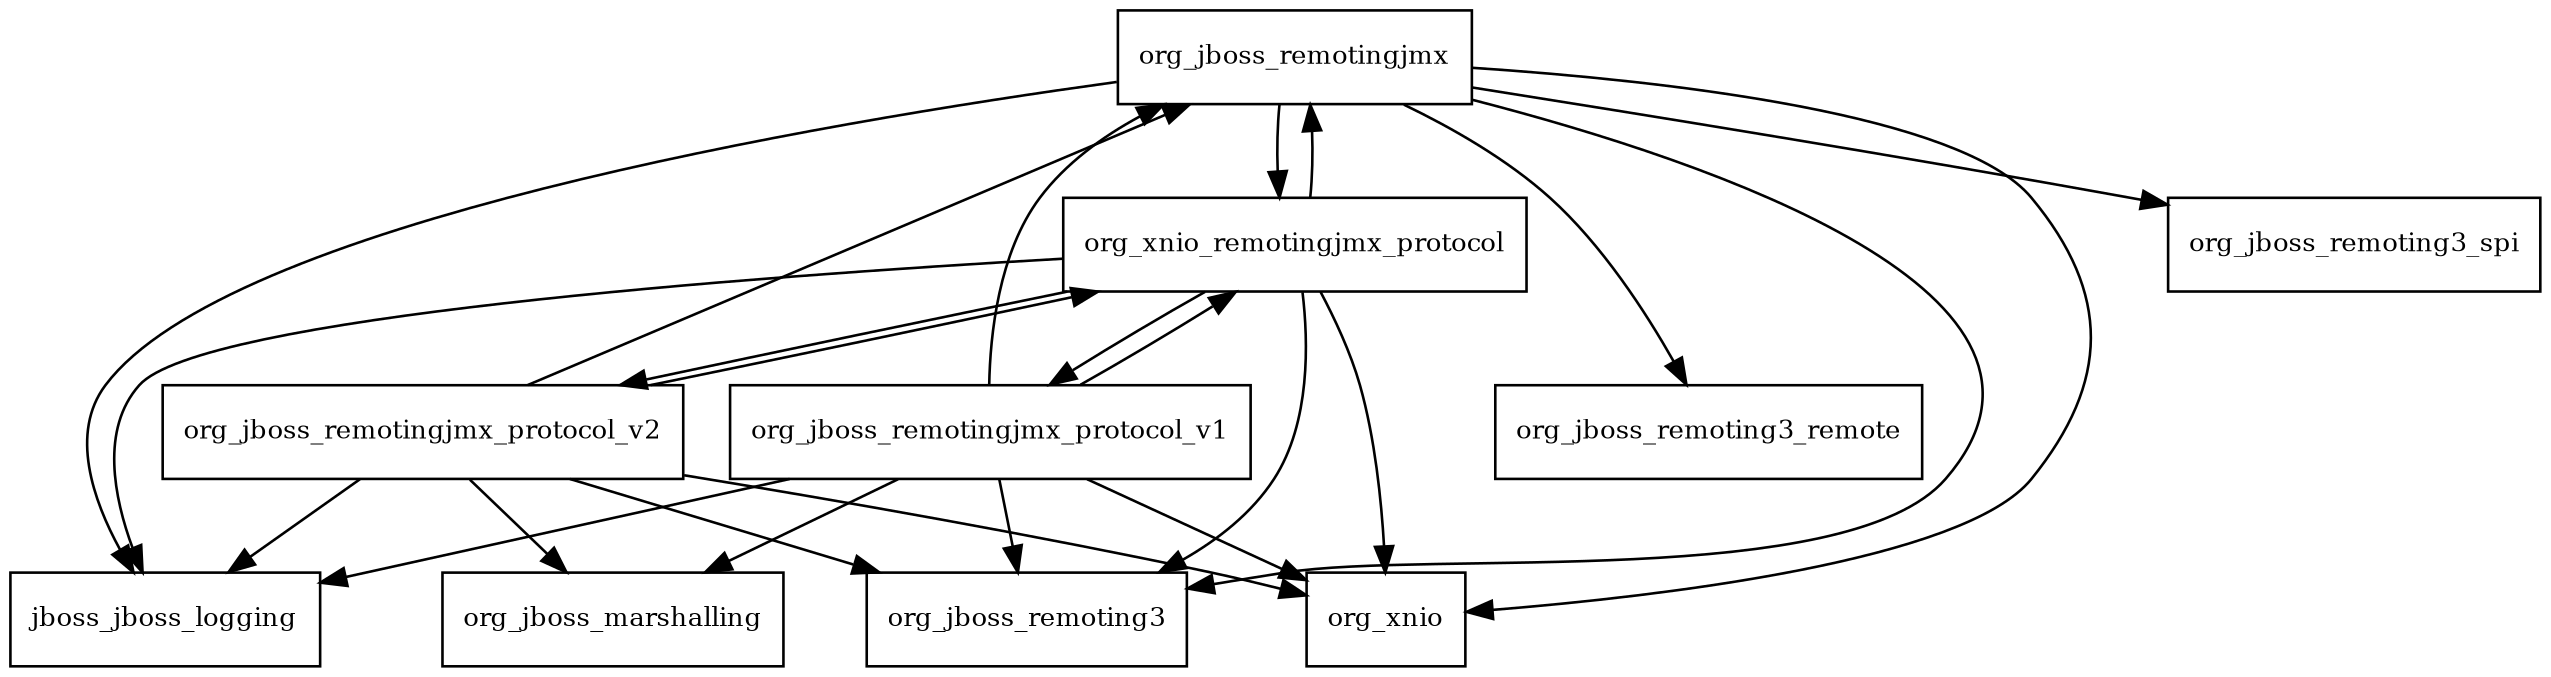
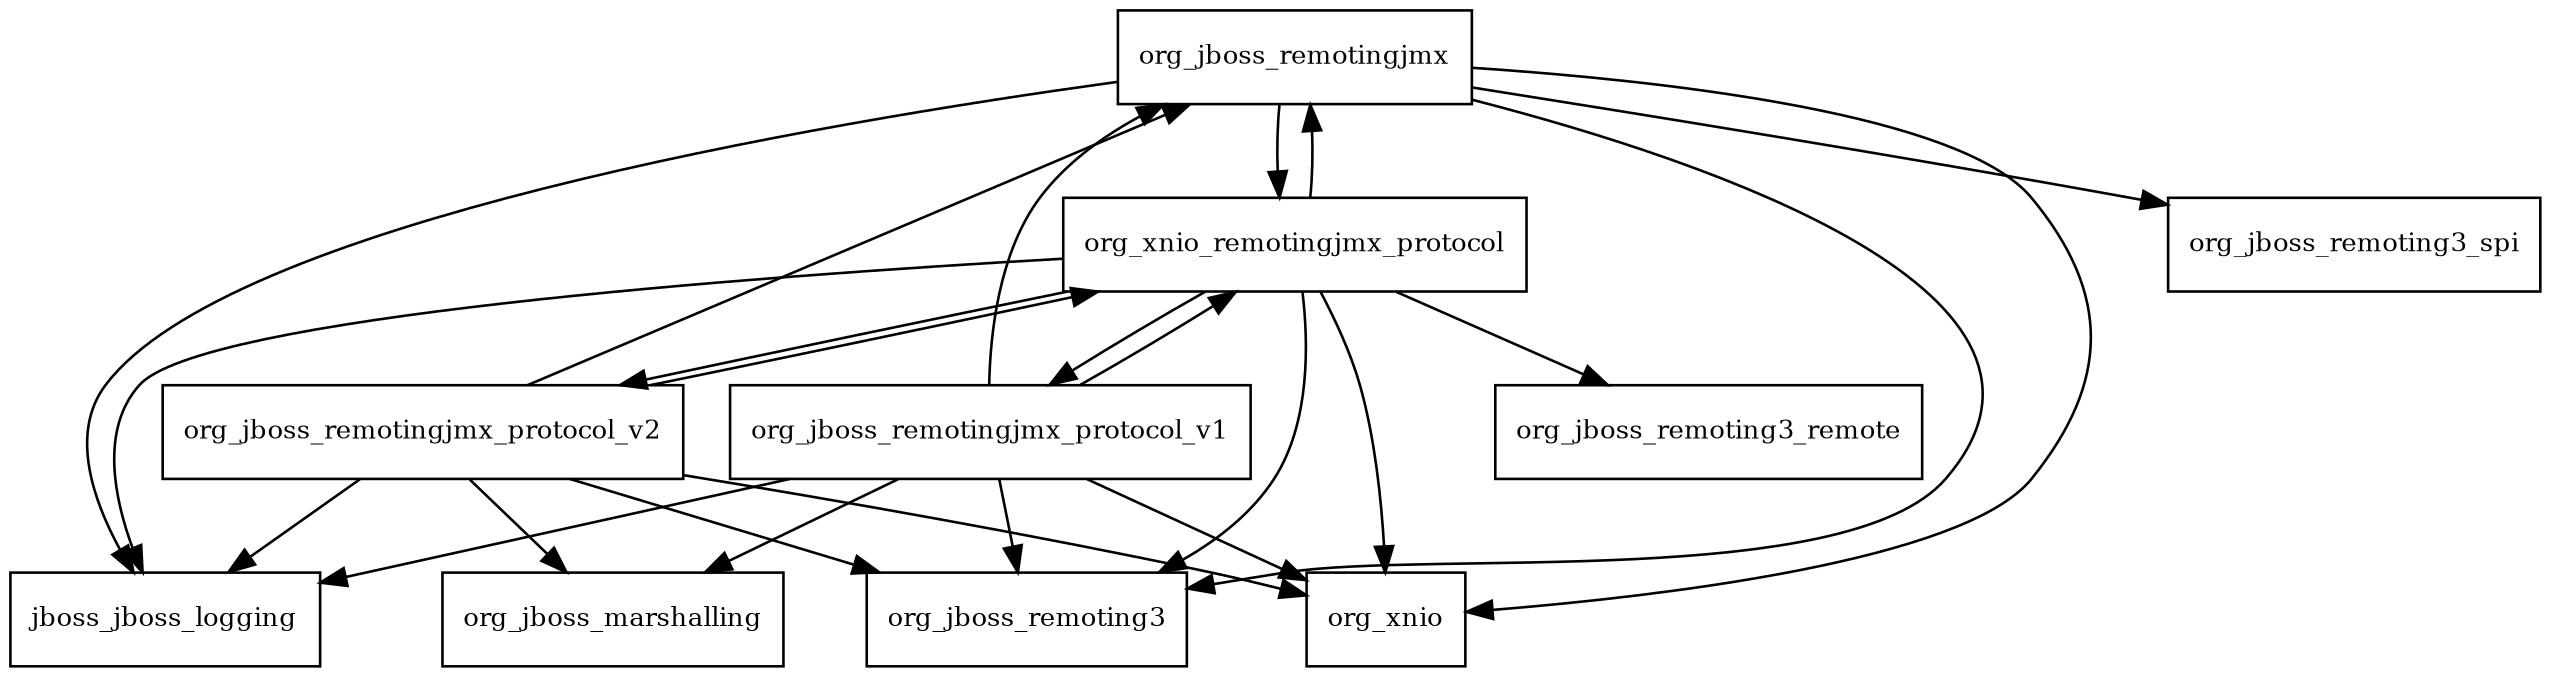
(1562, 209) -> (1490, 333)
